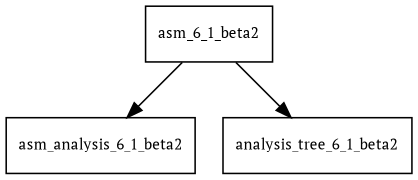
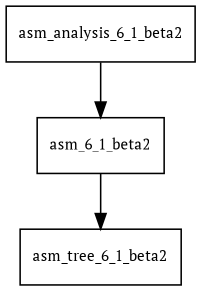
(160, 84) -> (101, 82)
(317, 146) -> (101, 257)
